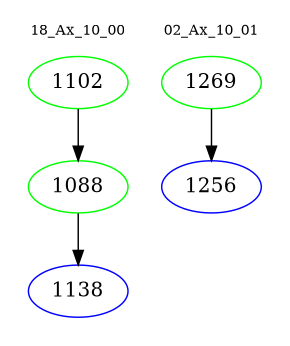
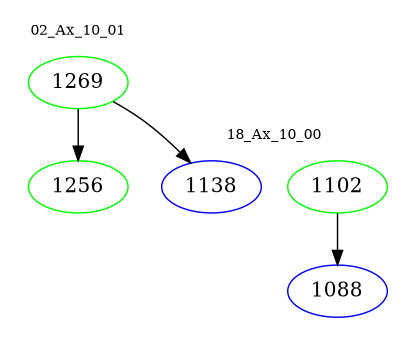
(78, 187) -> (338, 291)
(211, 187) -> (78, 187)
(78, 232) -> (160, 134)
